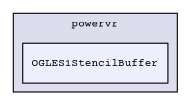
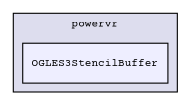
(95, 63) -> (95, 63)
